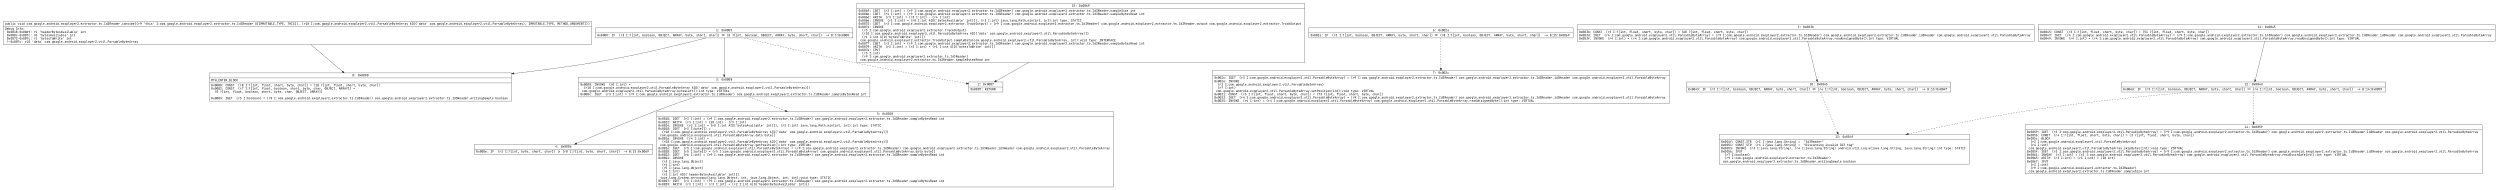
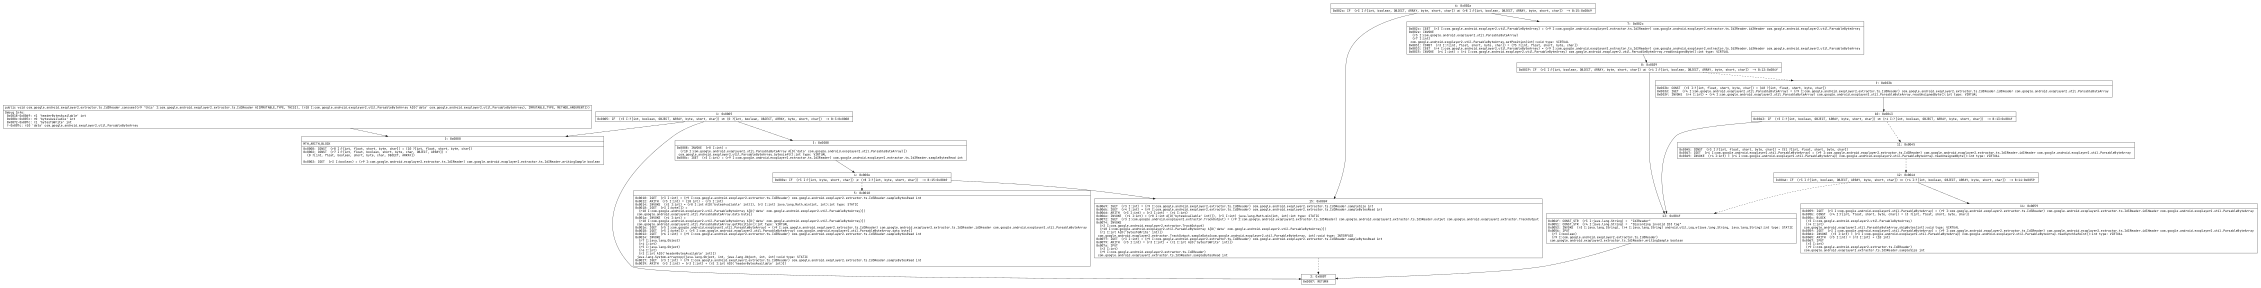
(1441, 53) -> (1514, 17)
(2260, 60) -> (1906, 165)
(855, 63) -> (869, 276)
none -> (1649, 67)
(1013, 72) -> (1318, 265)
(225, 80) -> (317, 144)
none -> (1346, 85)
(767, 104) -> (862, 186)
(2254, 107) -> (1943, 193)
(1829, 112) -> (1680, 134)
none -> (1893, 131)
(681, 161) -> (658, 241)
none -> (1052, 187)
none -> (1486, 272)
